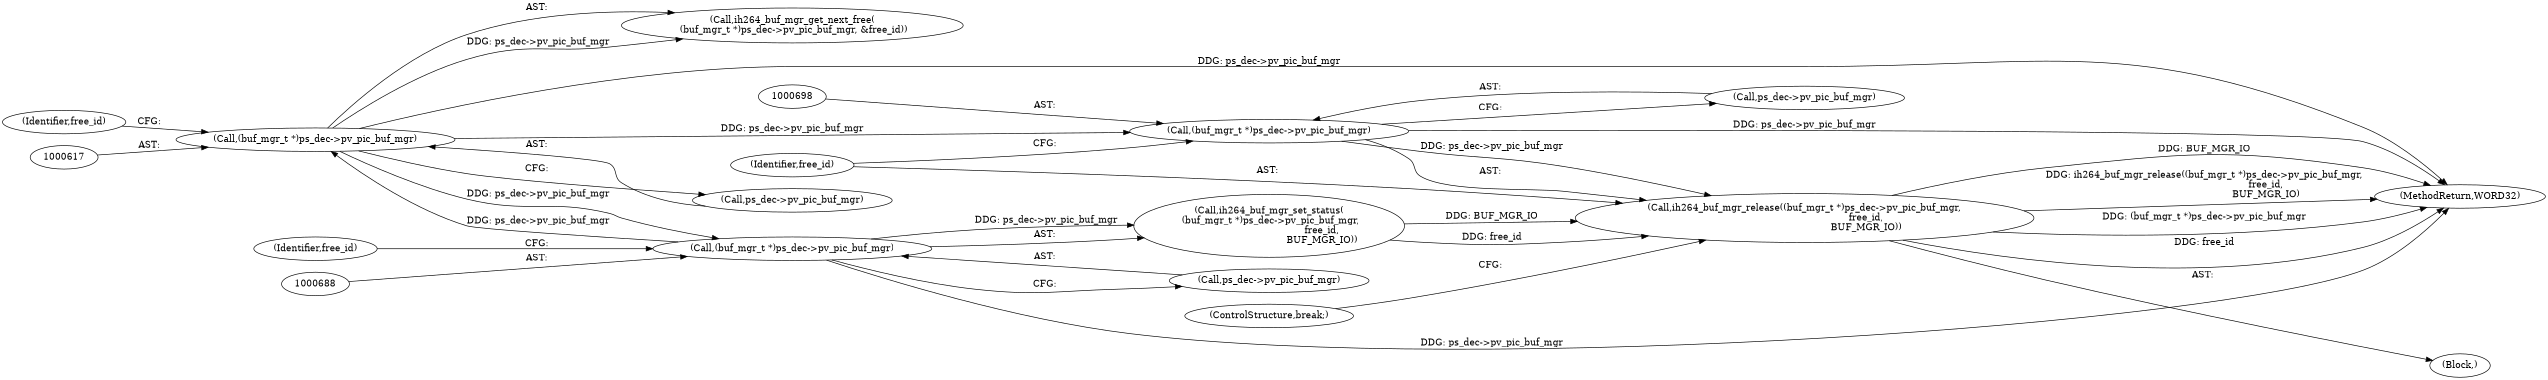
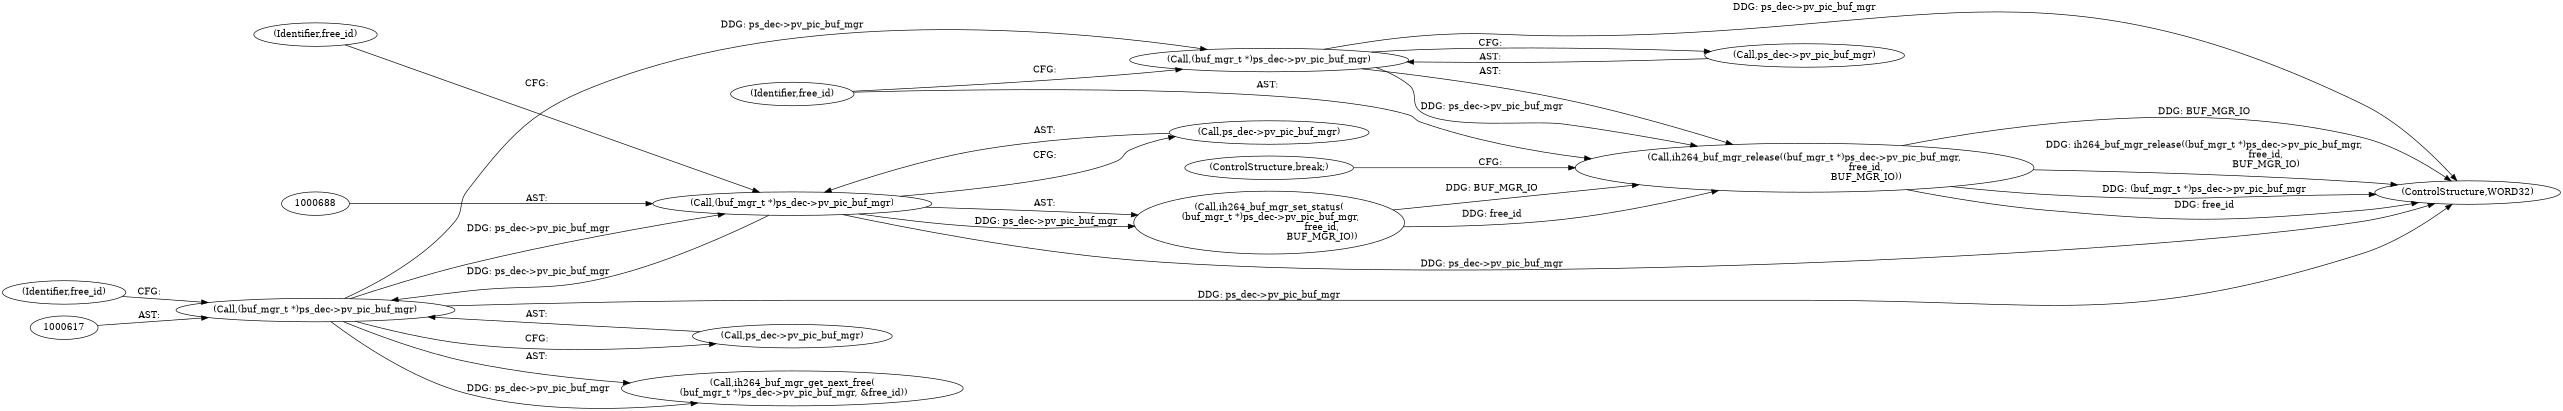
(792, 97) -> none
(2460, 196) -> (2468, 193)
(2460, 366) -> none
